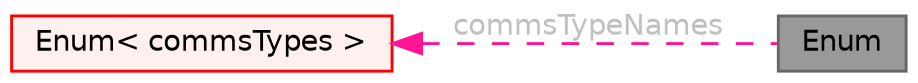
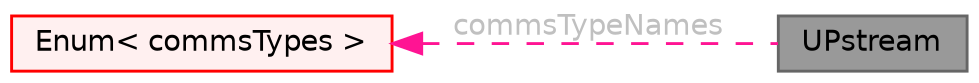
(842, 44) -> (873, 44)
